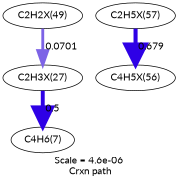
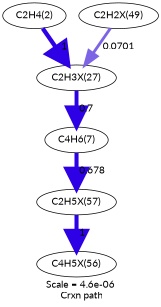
none -> (34, 16)
(150, 47) -> (81, 233)
(51, 109) -> (85, 109)
none -> (77, 161)
